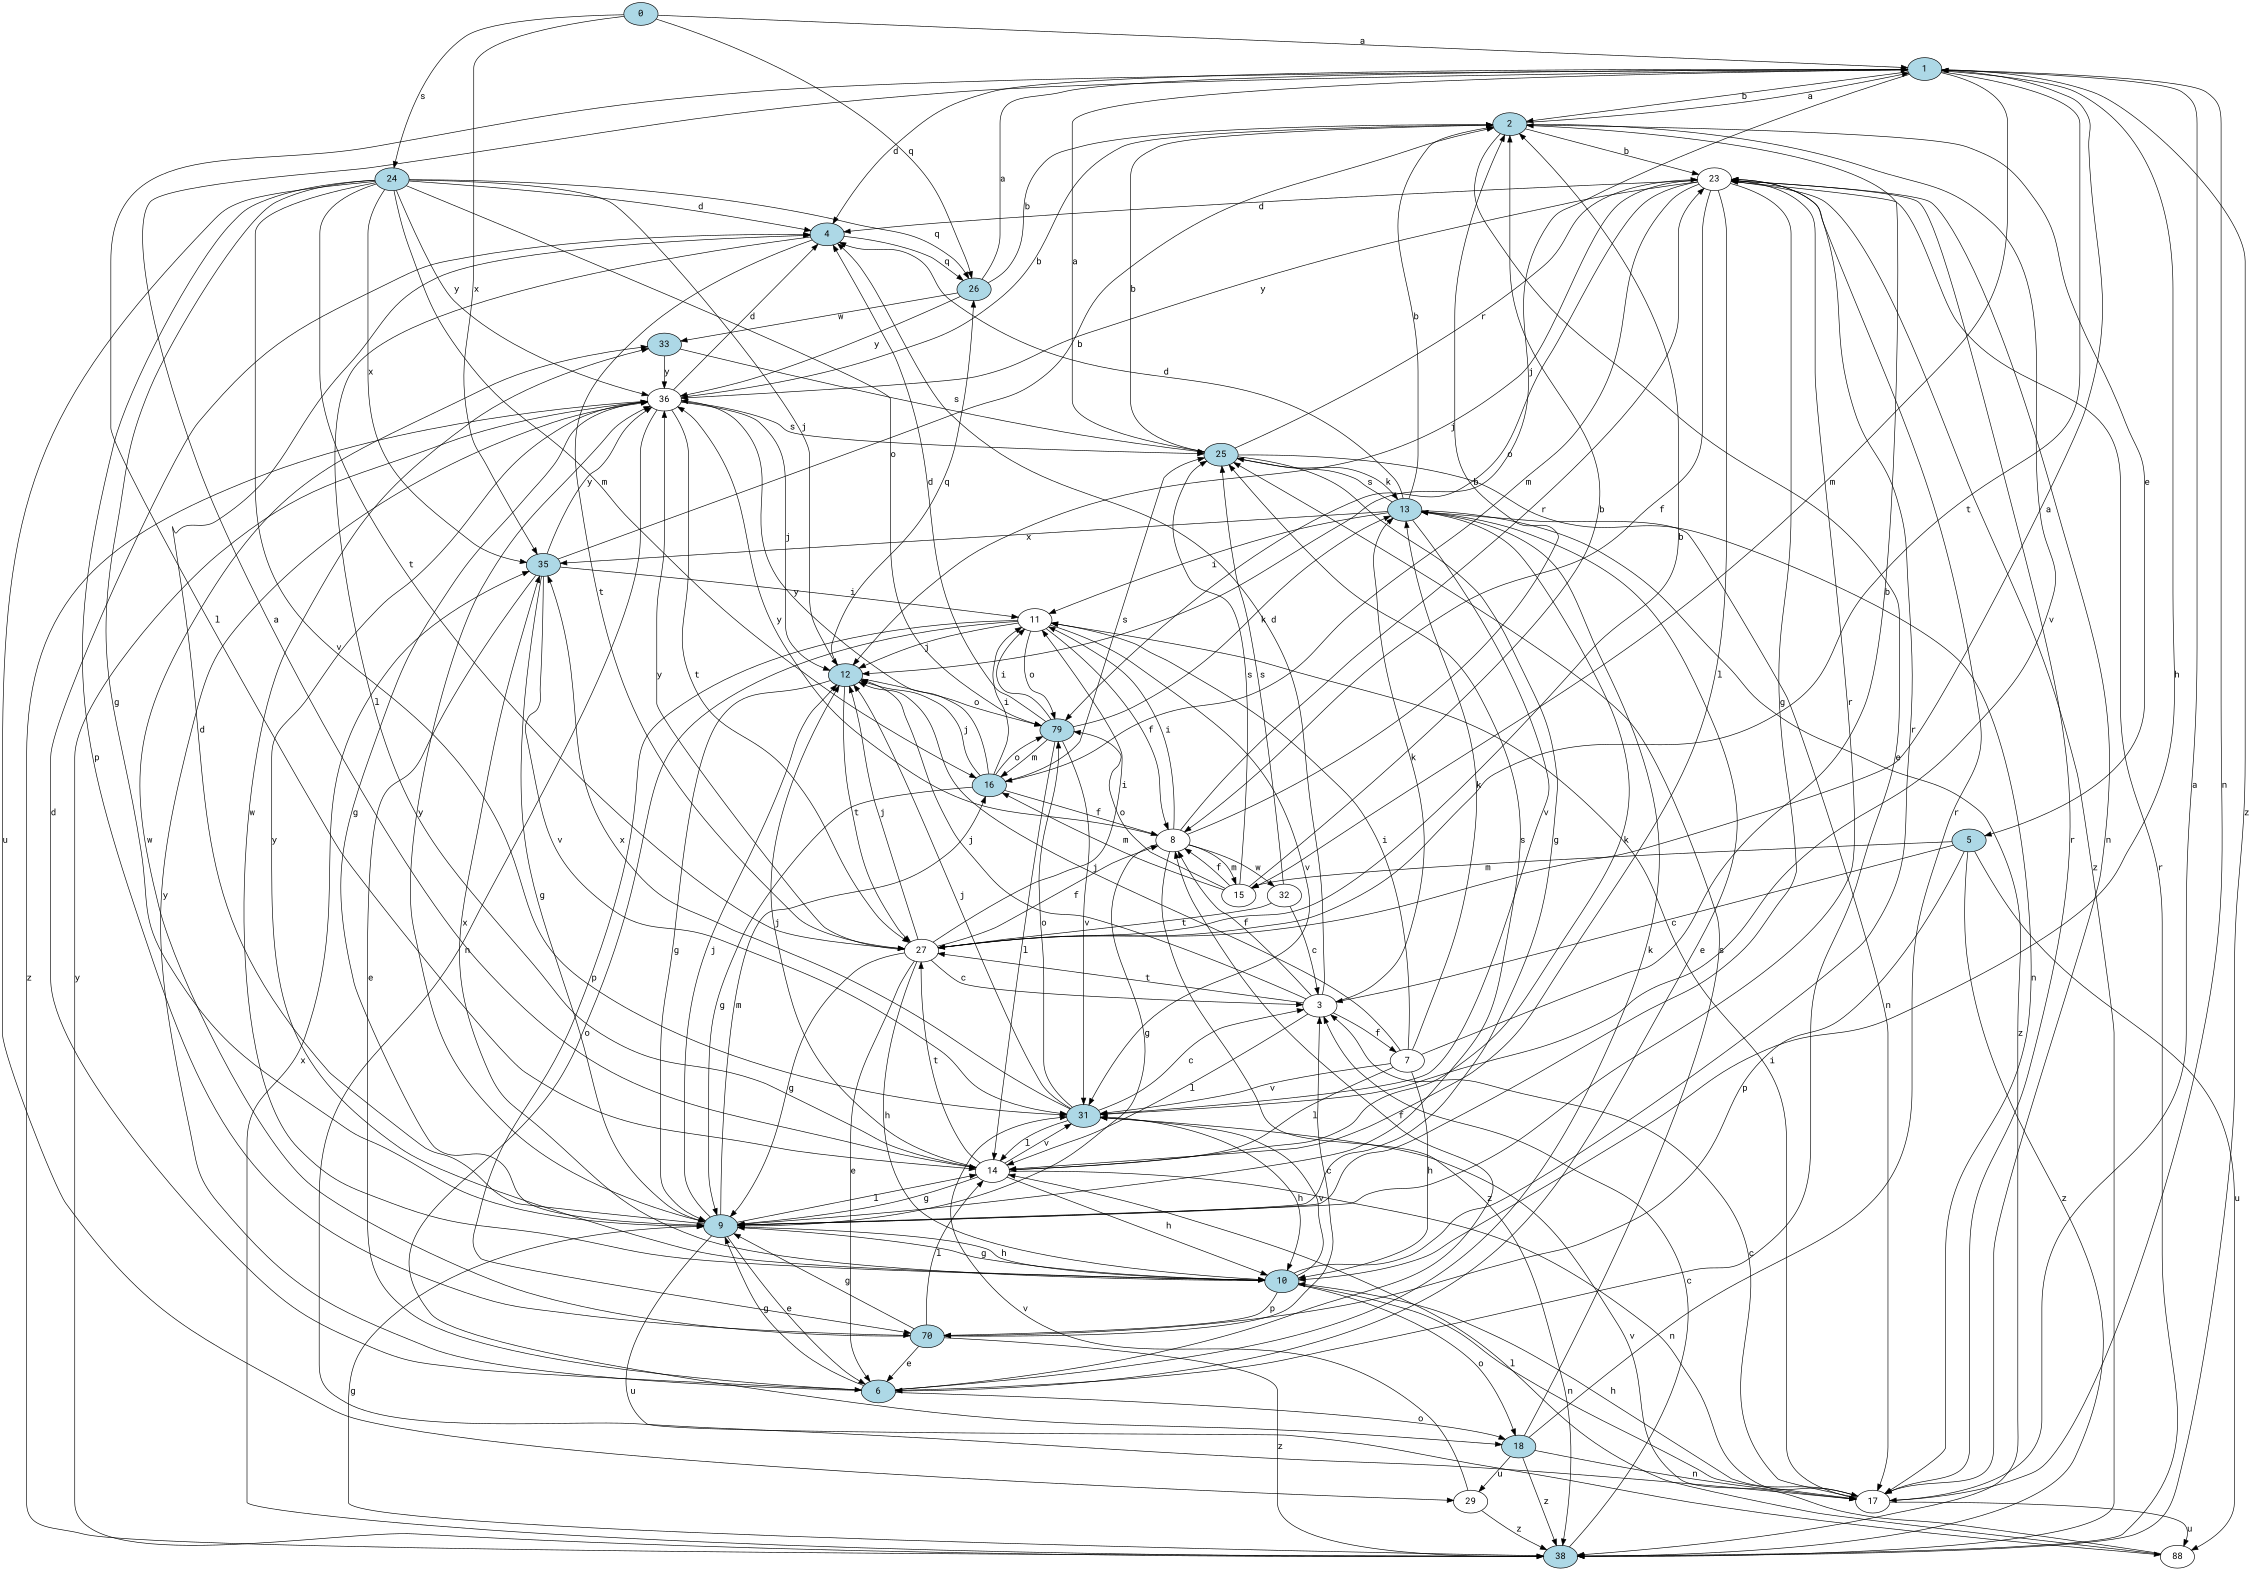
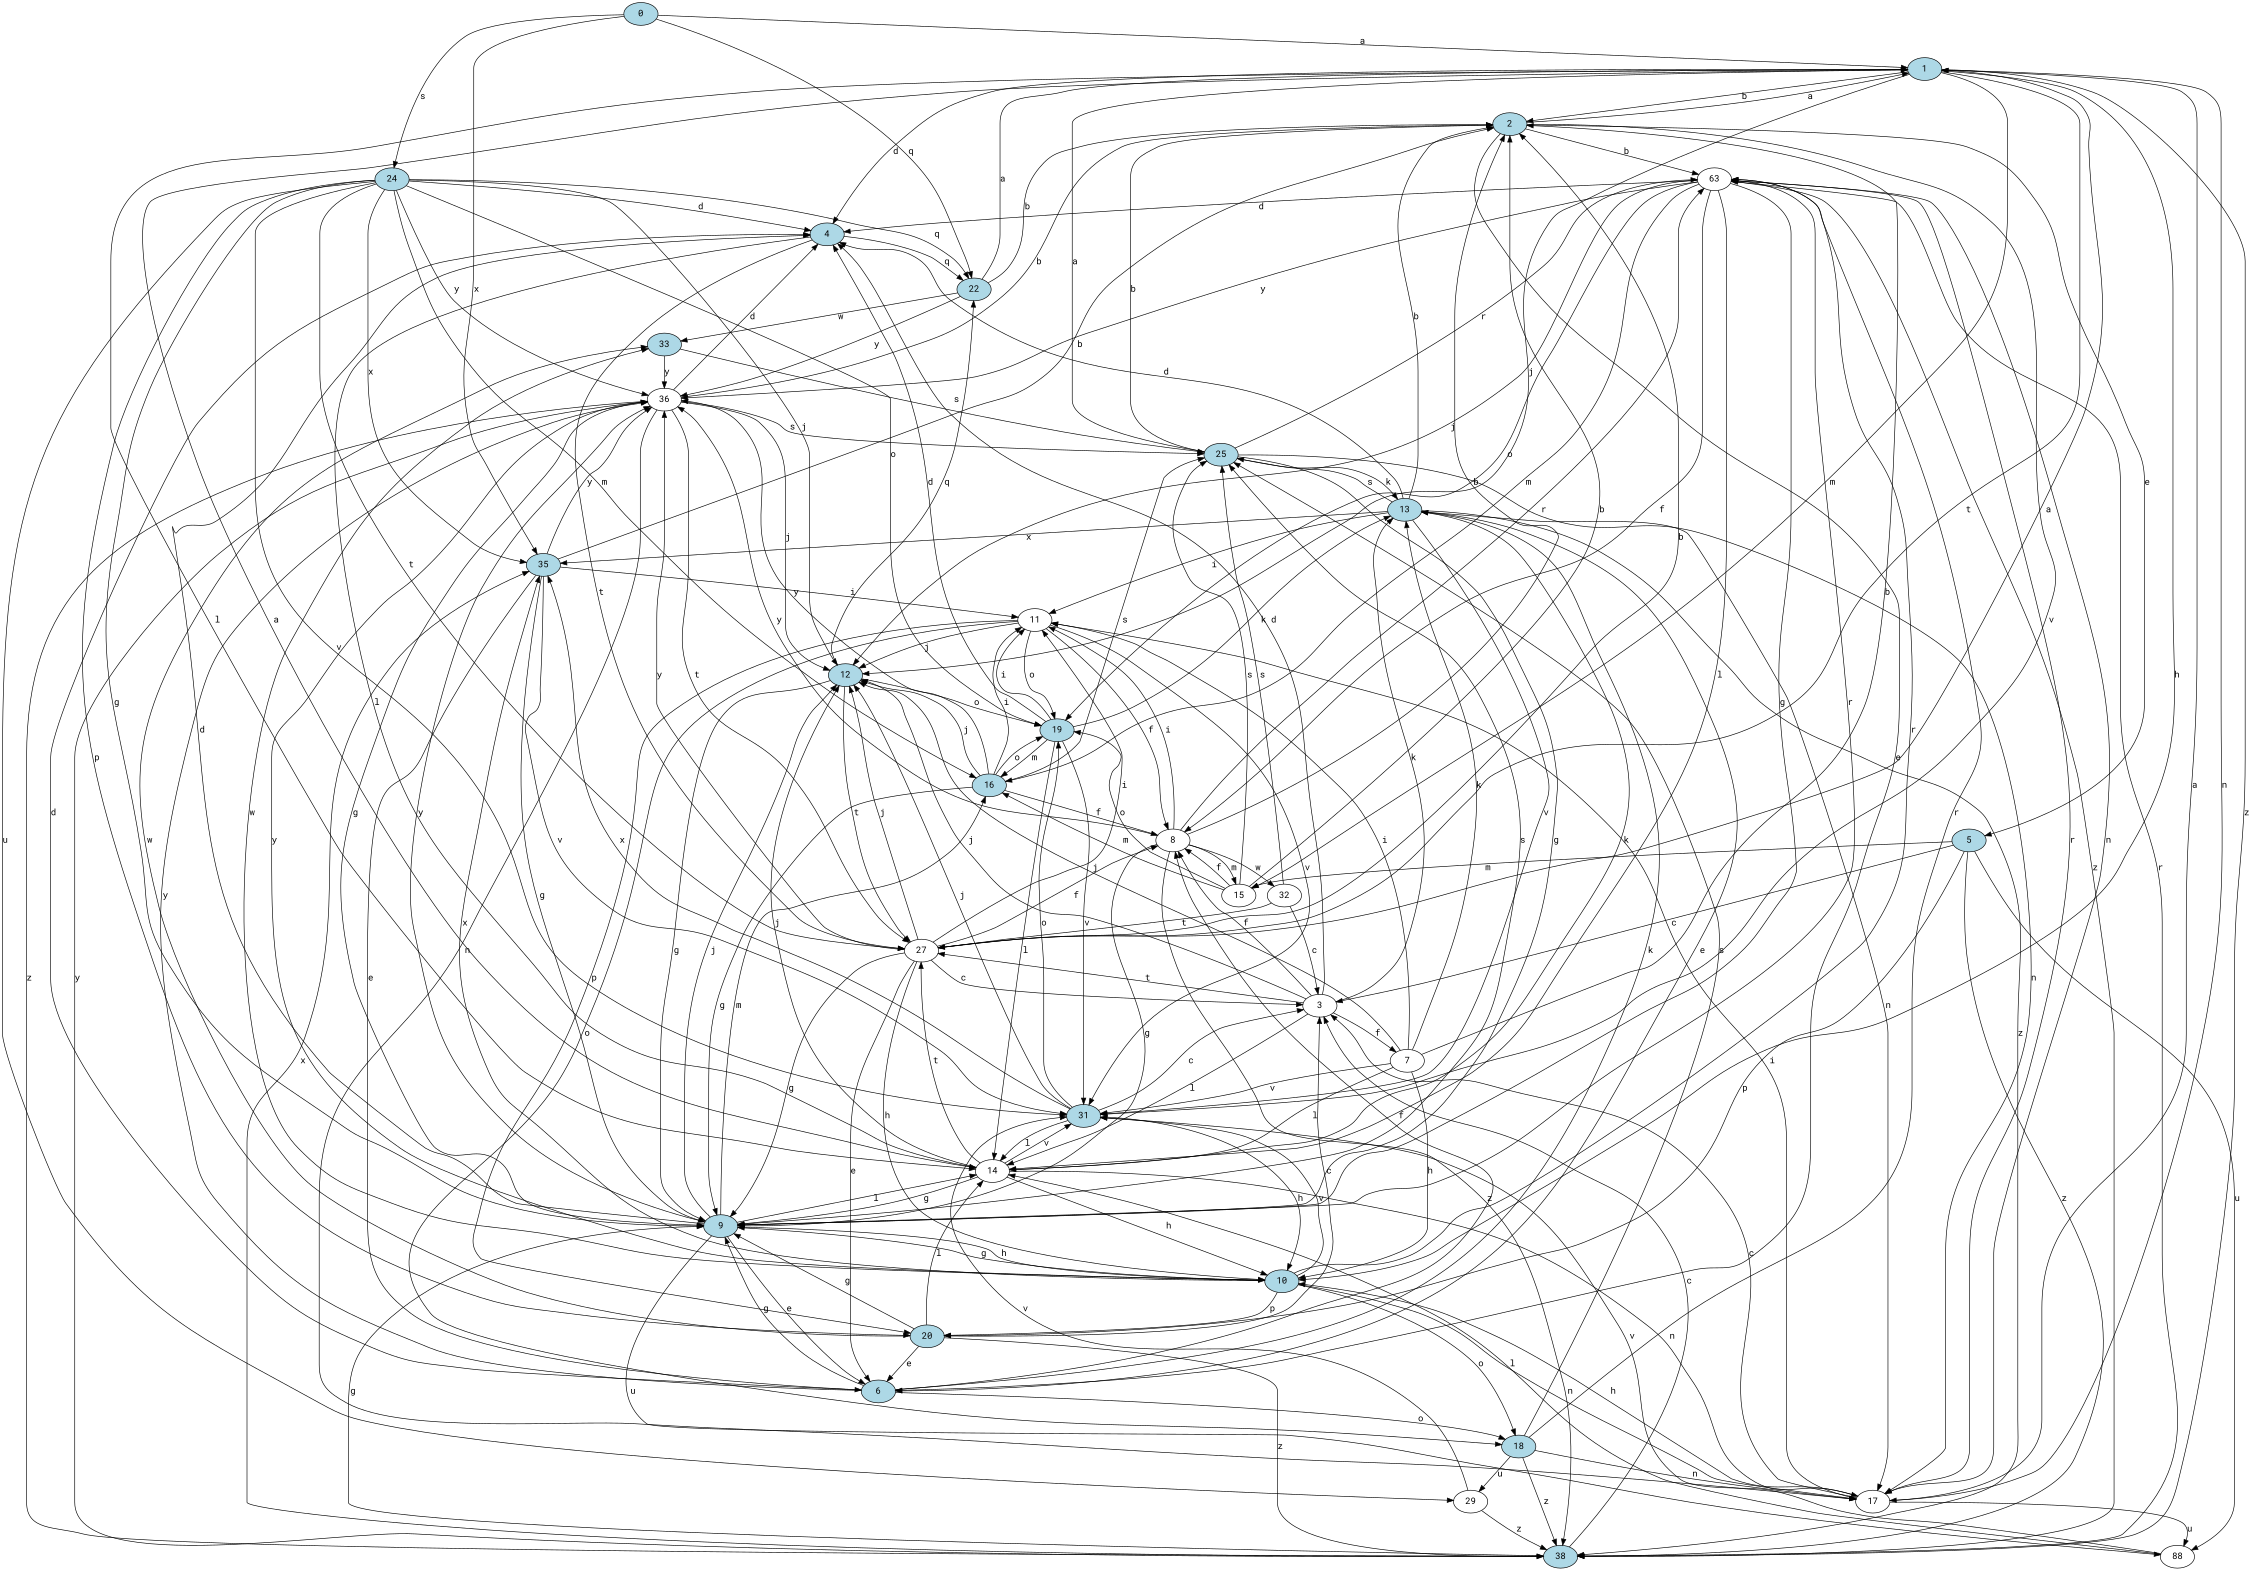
(1714, 179) -> (1714, 179)
(974, 289) -> (974, 289)
(1057, 730) -> (1057, 730)
(927, 1336) -> (927, 1336)
